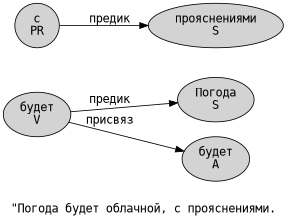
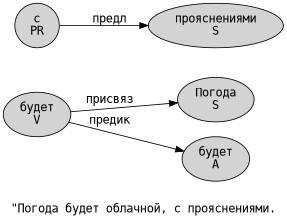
(110, 19) -> (110, 19)
(110, 100) -> (110, 100)
(110, 121) -> (110, 121)
